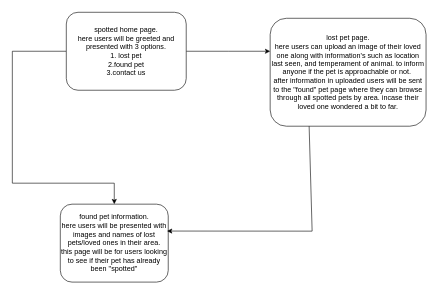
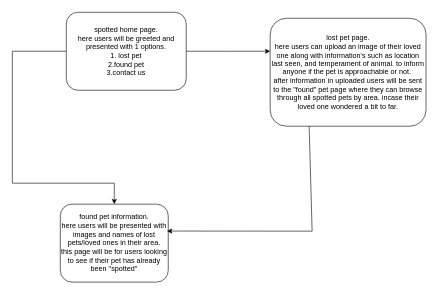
(126, 51) -> (126, 51)
